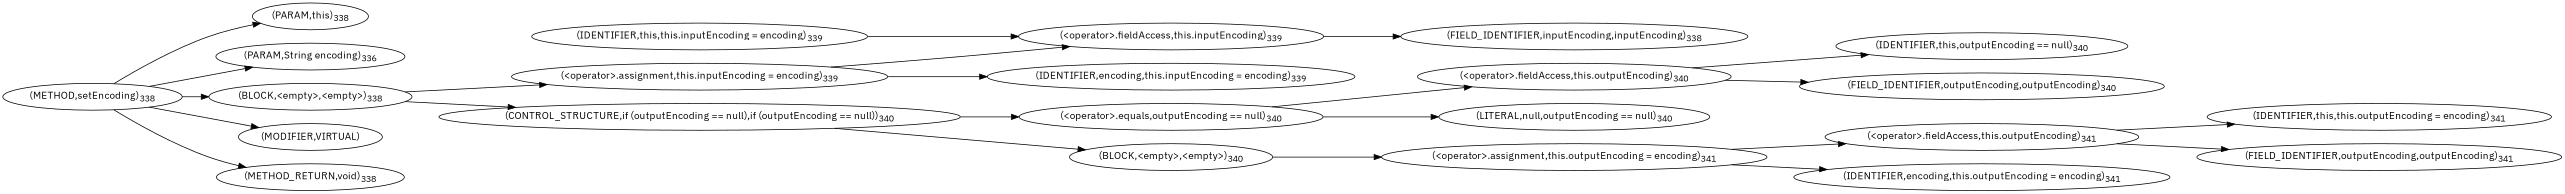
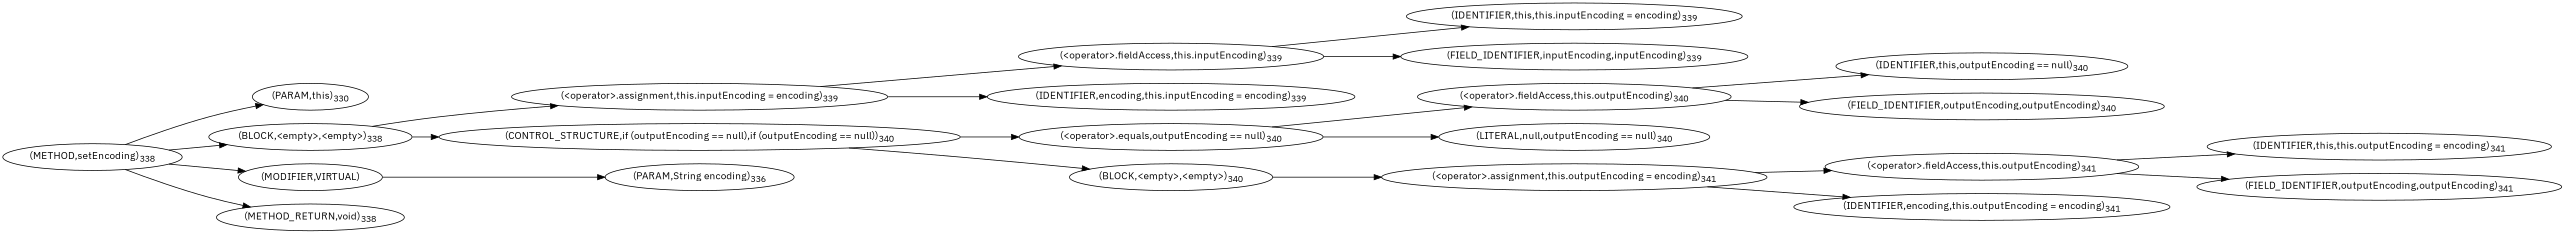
(341, 15) -> (341, 96)
(1694, 35) -> (1694, 55)
(939, 36) -> (1367, 37)
(197, 77) -> (490, 177)
